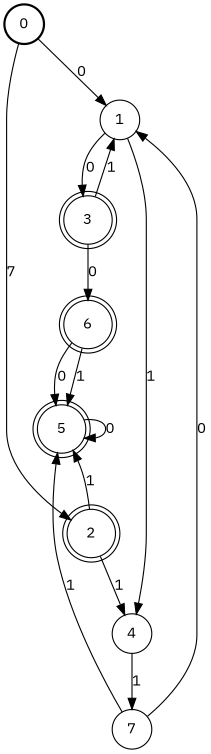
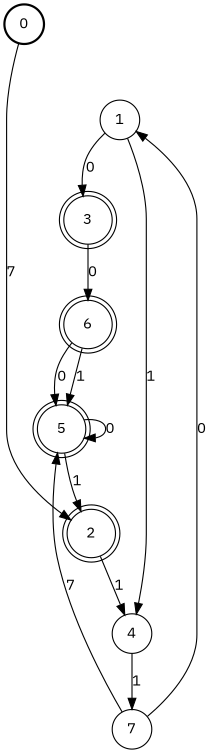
(68, 68) -> none
(103, 173) -> none
(86, 485) -> (69, 477)
(71, 586) -> (71, 586)
